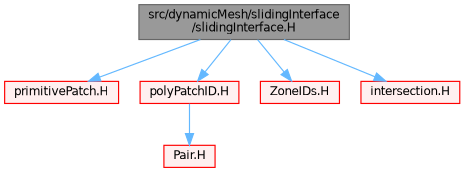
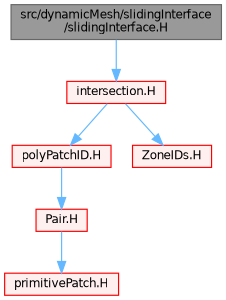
(218, 56) -> (93, 120)
(271, 56) -> (140, 120)
(150, 58) -> (62, 247)
